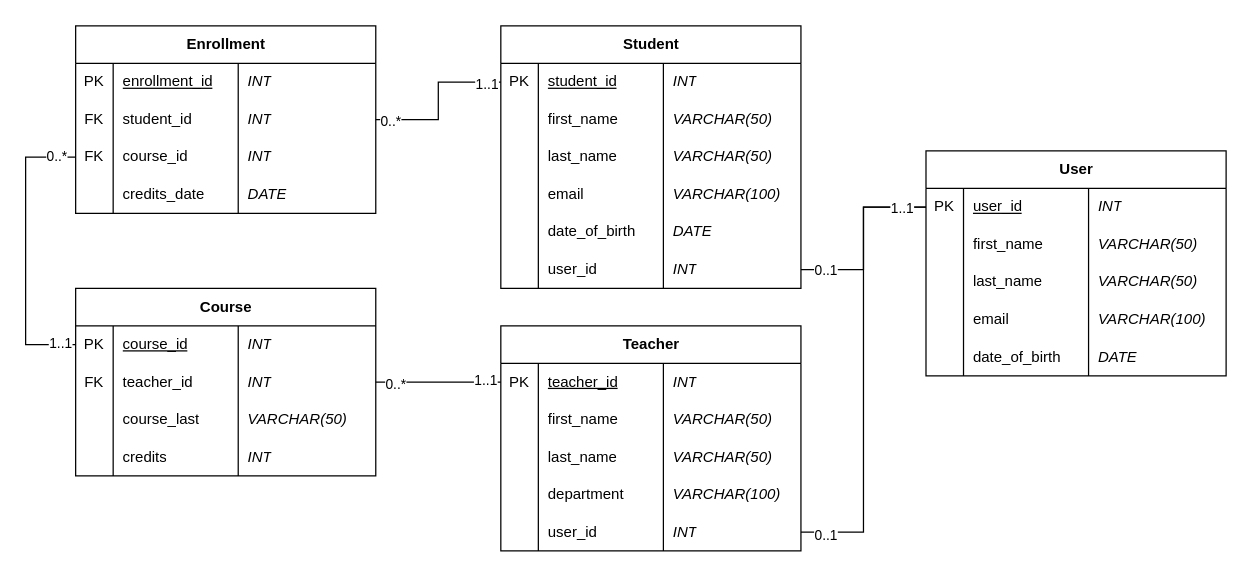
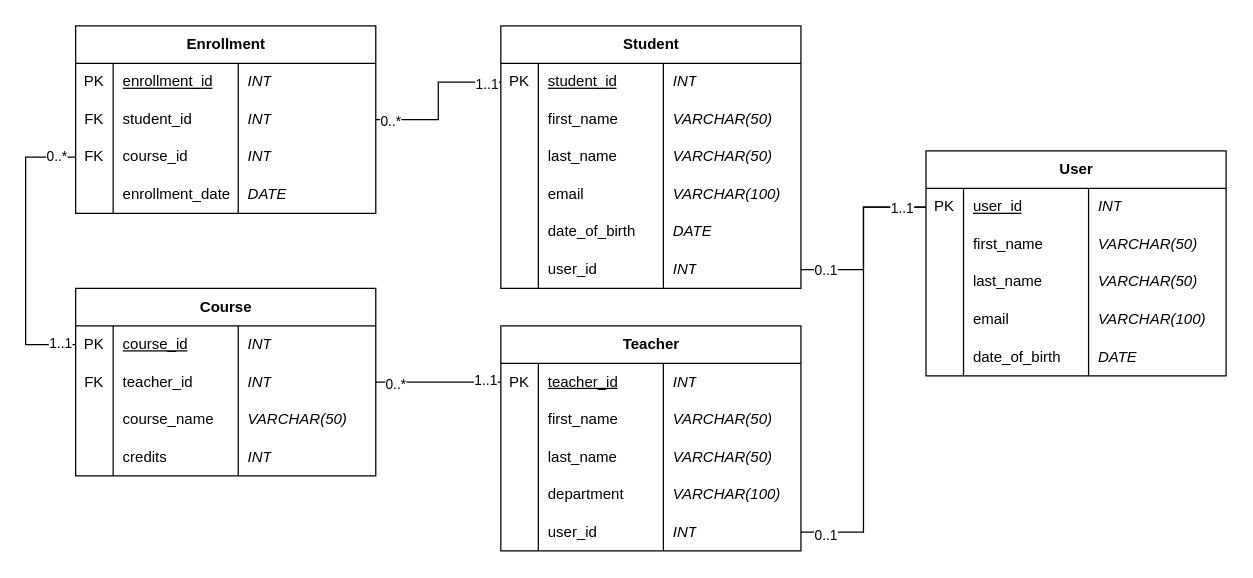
(172, 194) -> (181, 194)
(167, 419) -> (169, 419)
